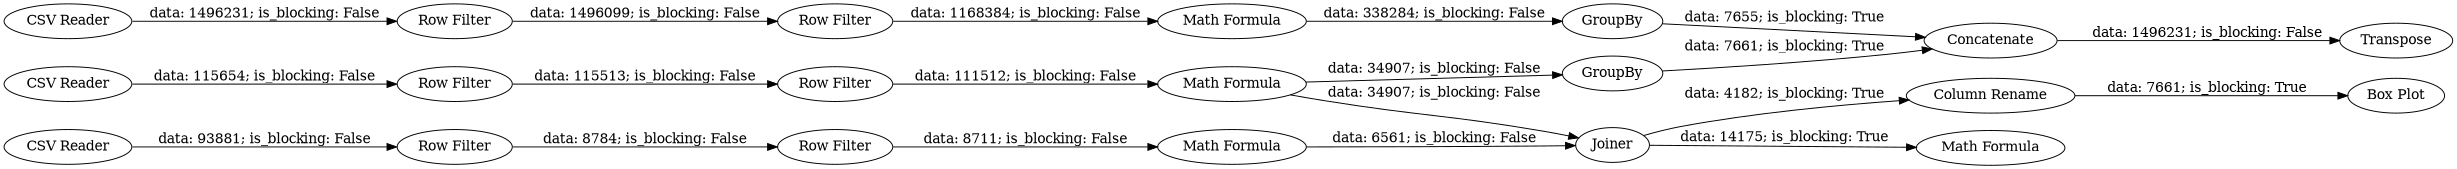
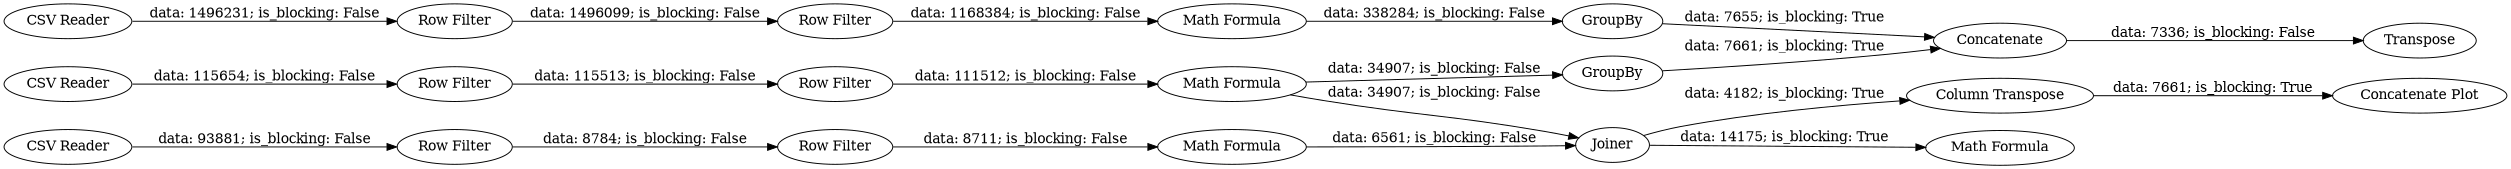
(2207, 33) -> (2213, 33)
(1991, 96) -> (2000, 96)
(2396, 96) -> (2420, 96)
